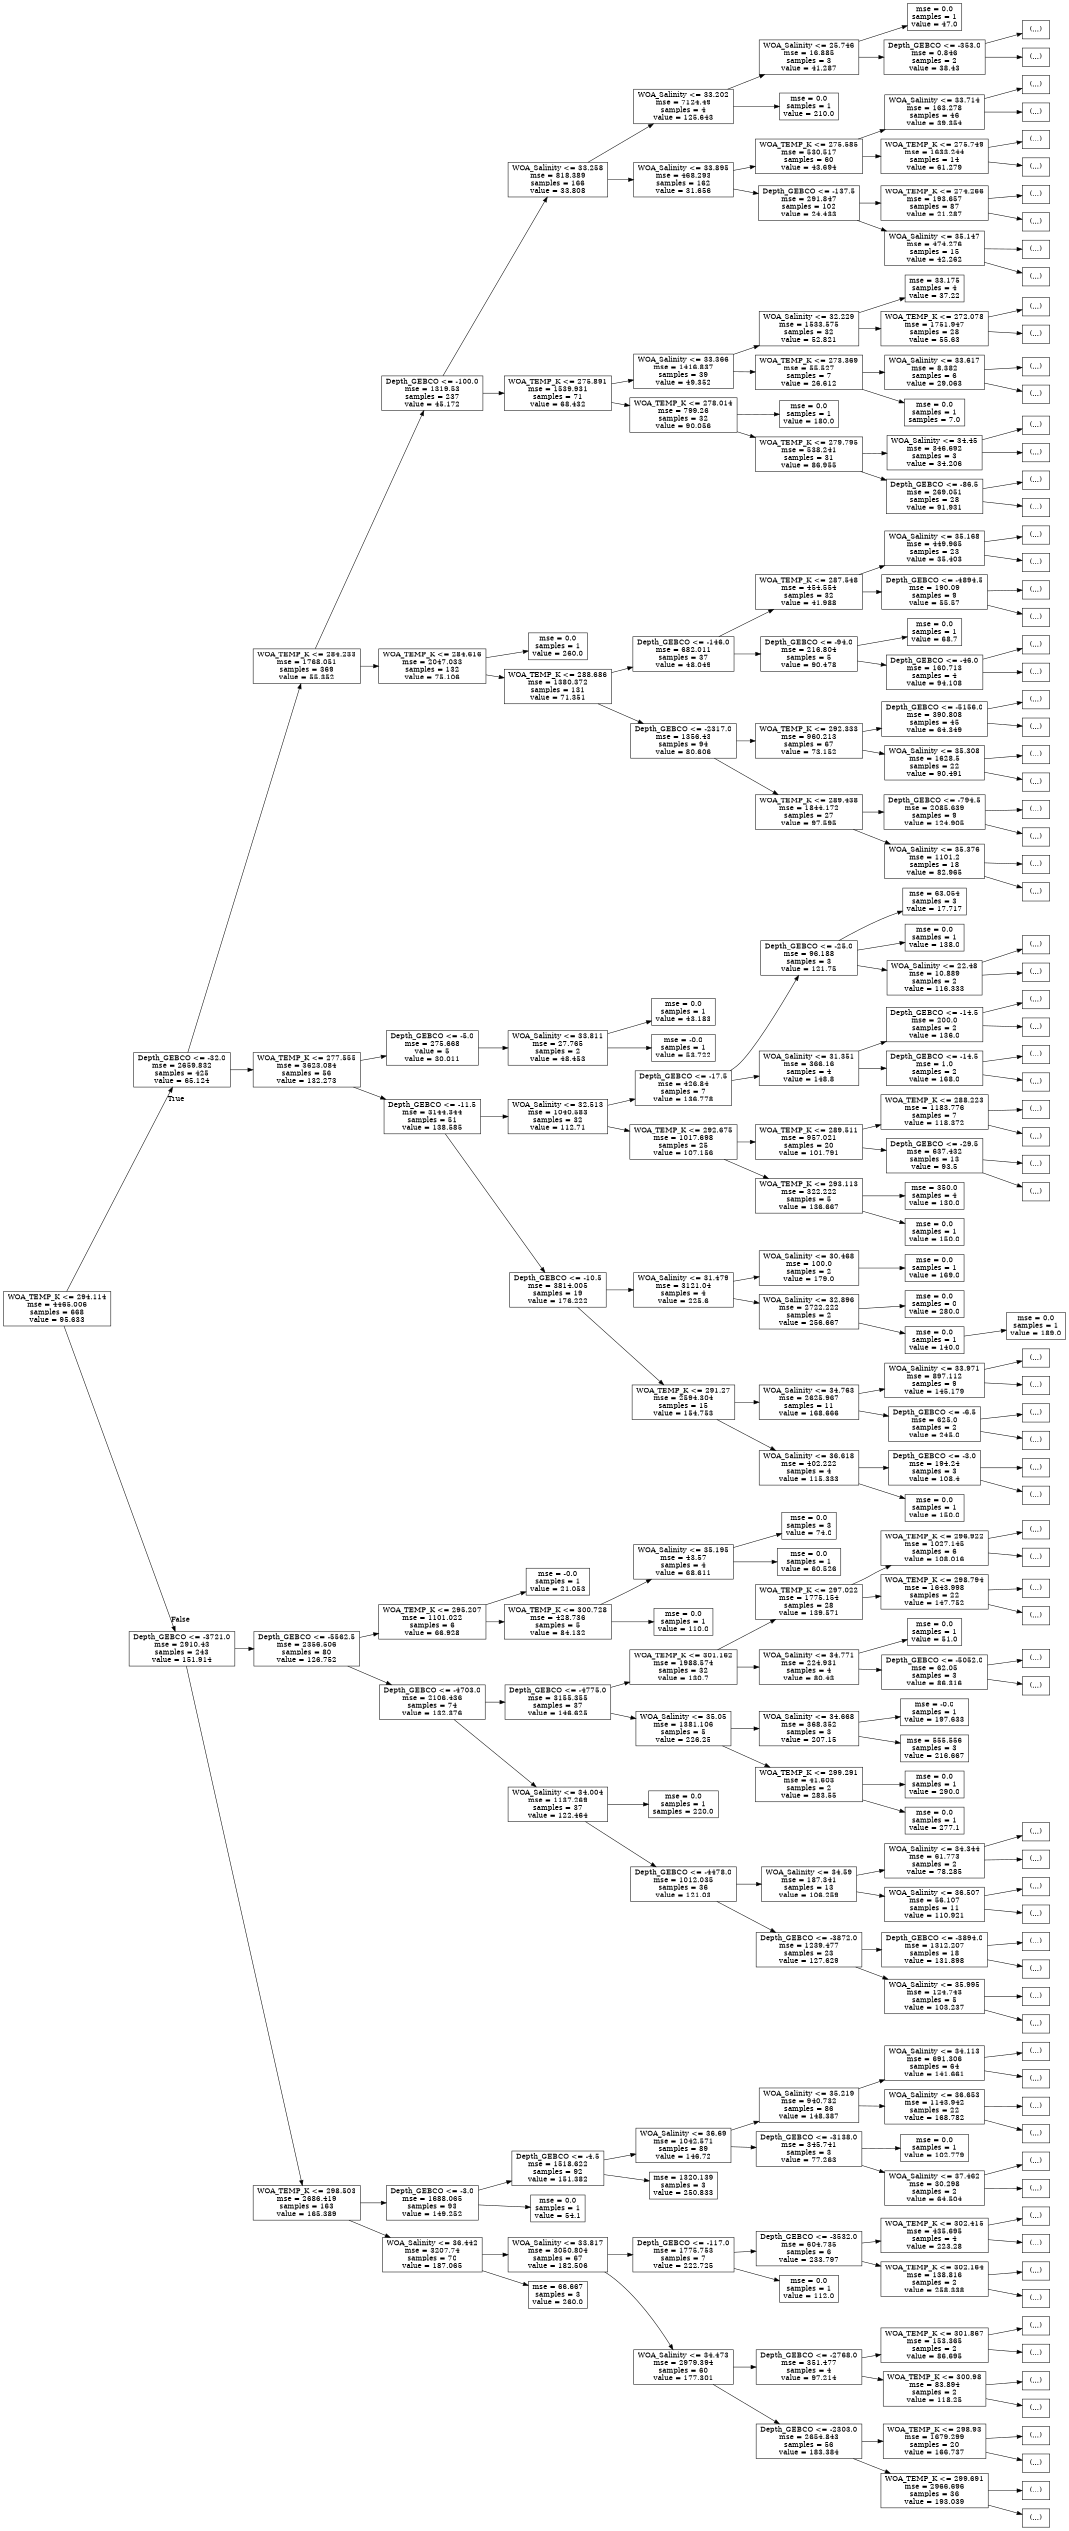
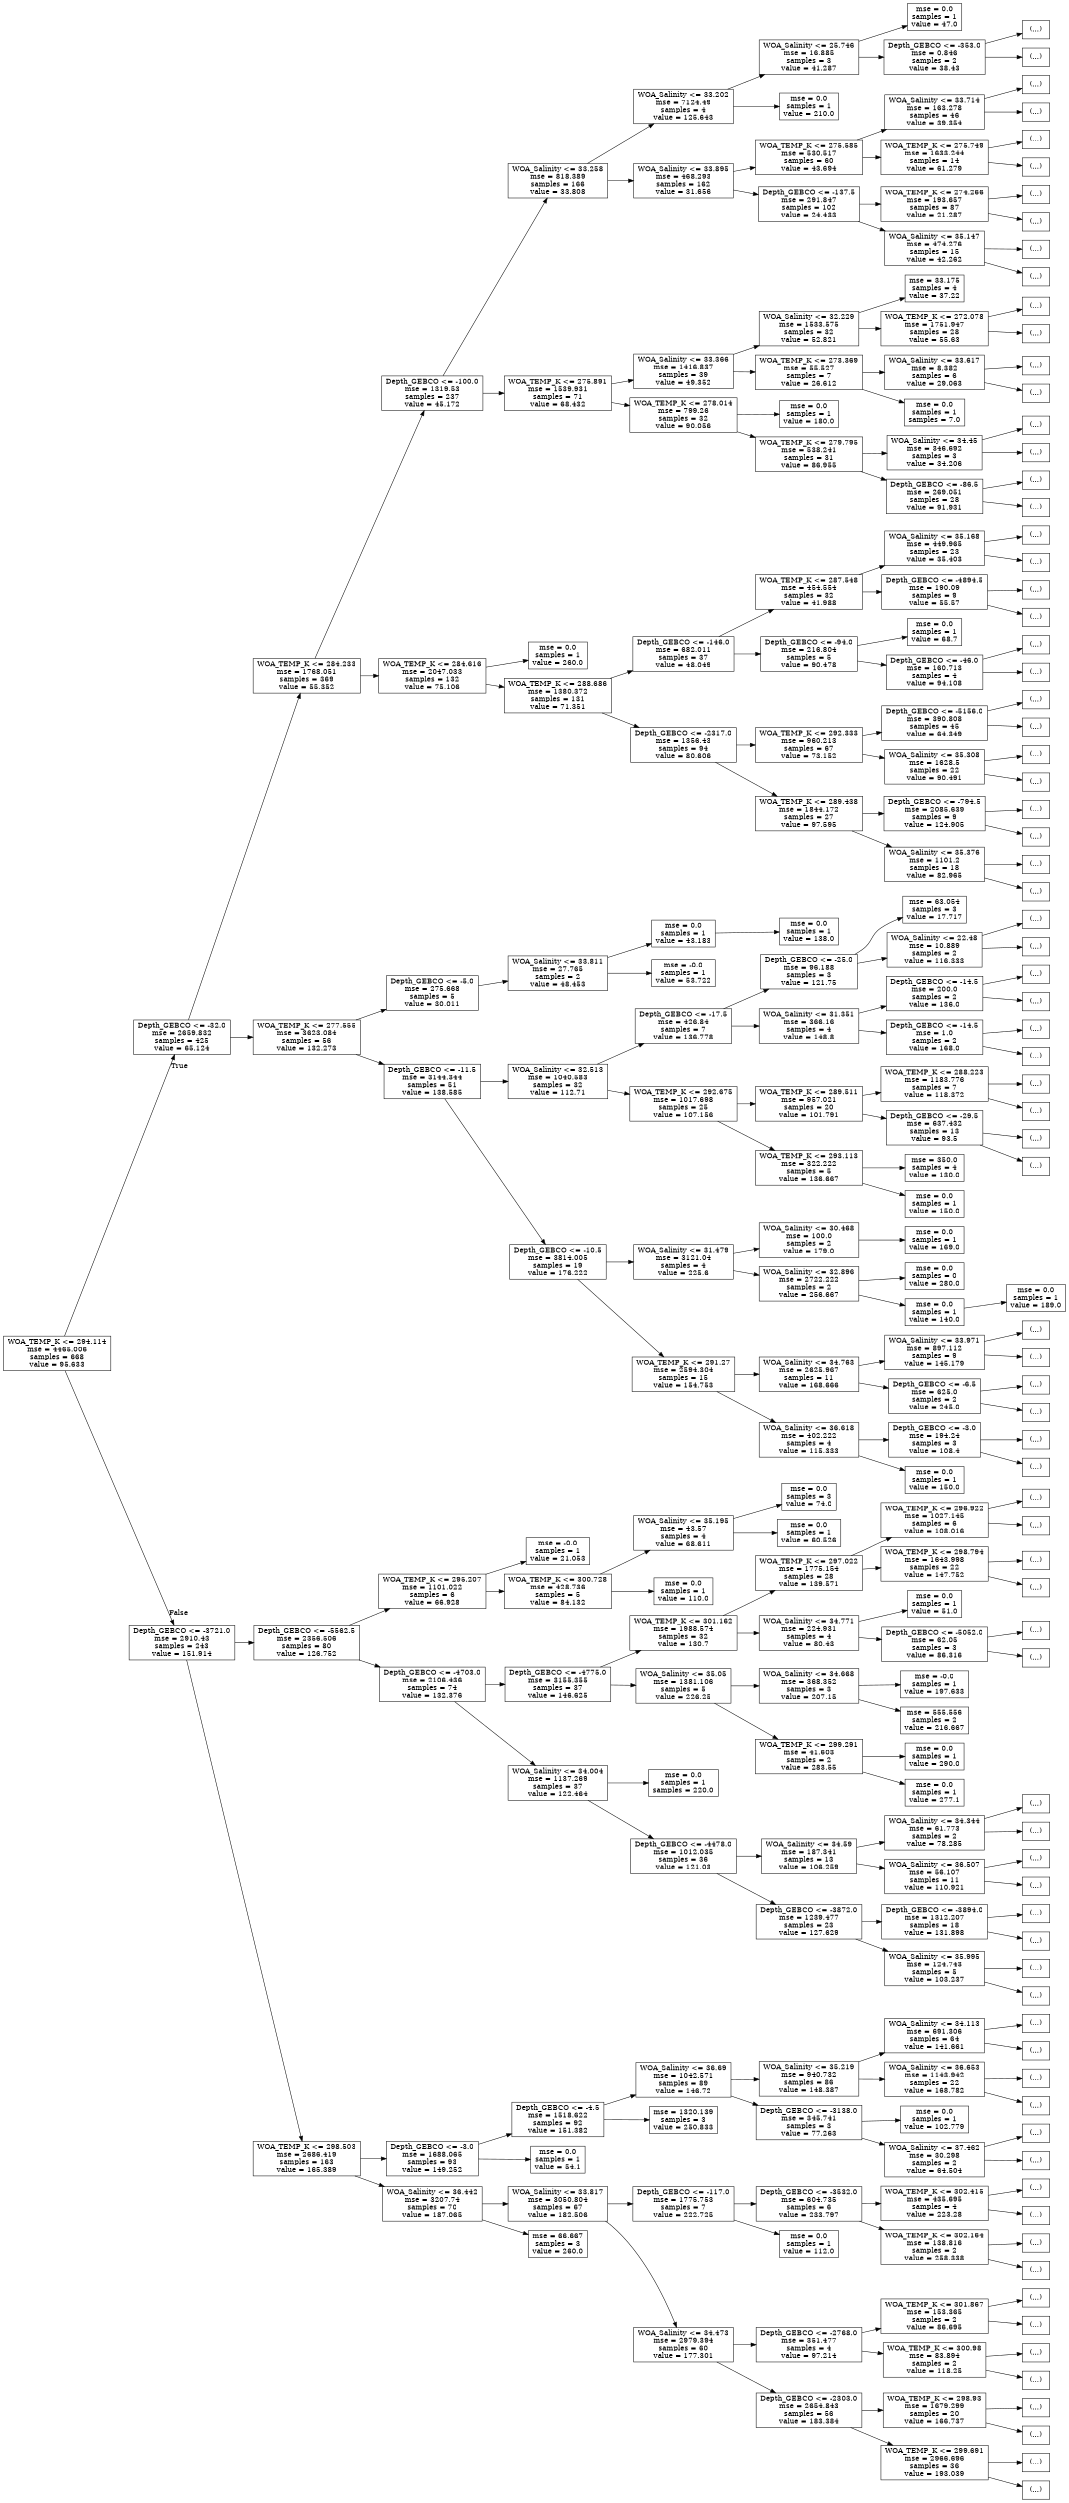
(879, 947) -> (745, 933)
(432, 1048) -> (432, 993)
(935, 1748) -> (935, 1720)
